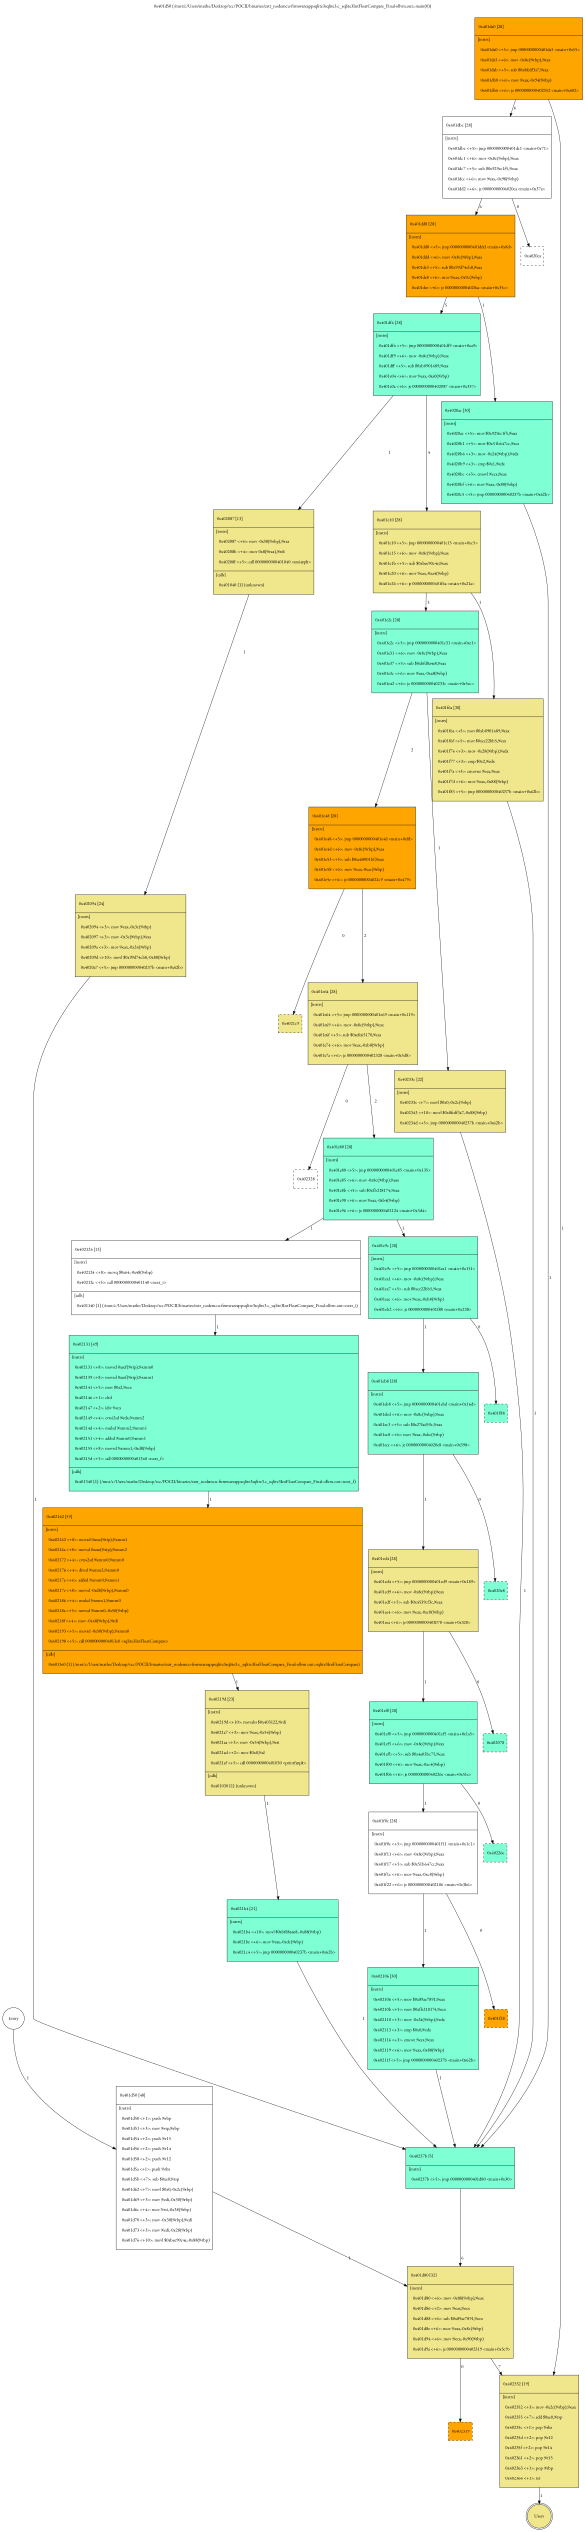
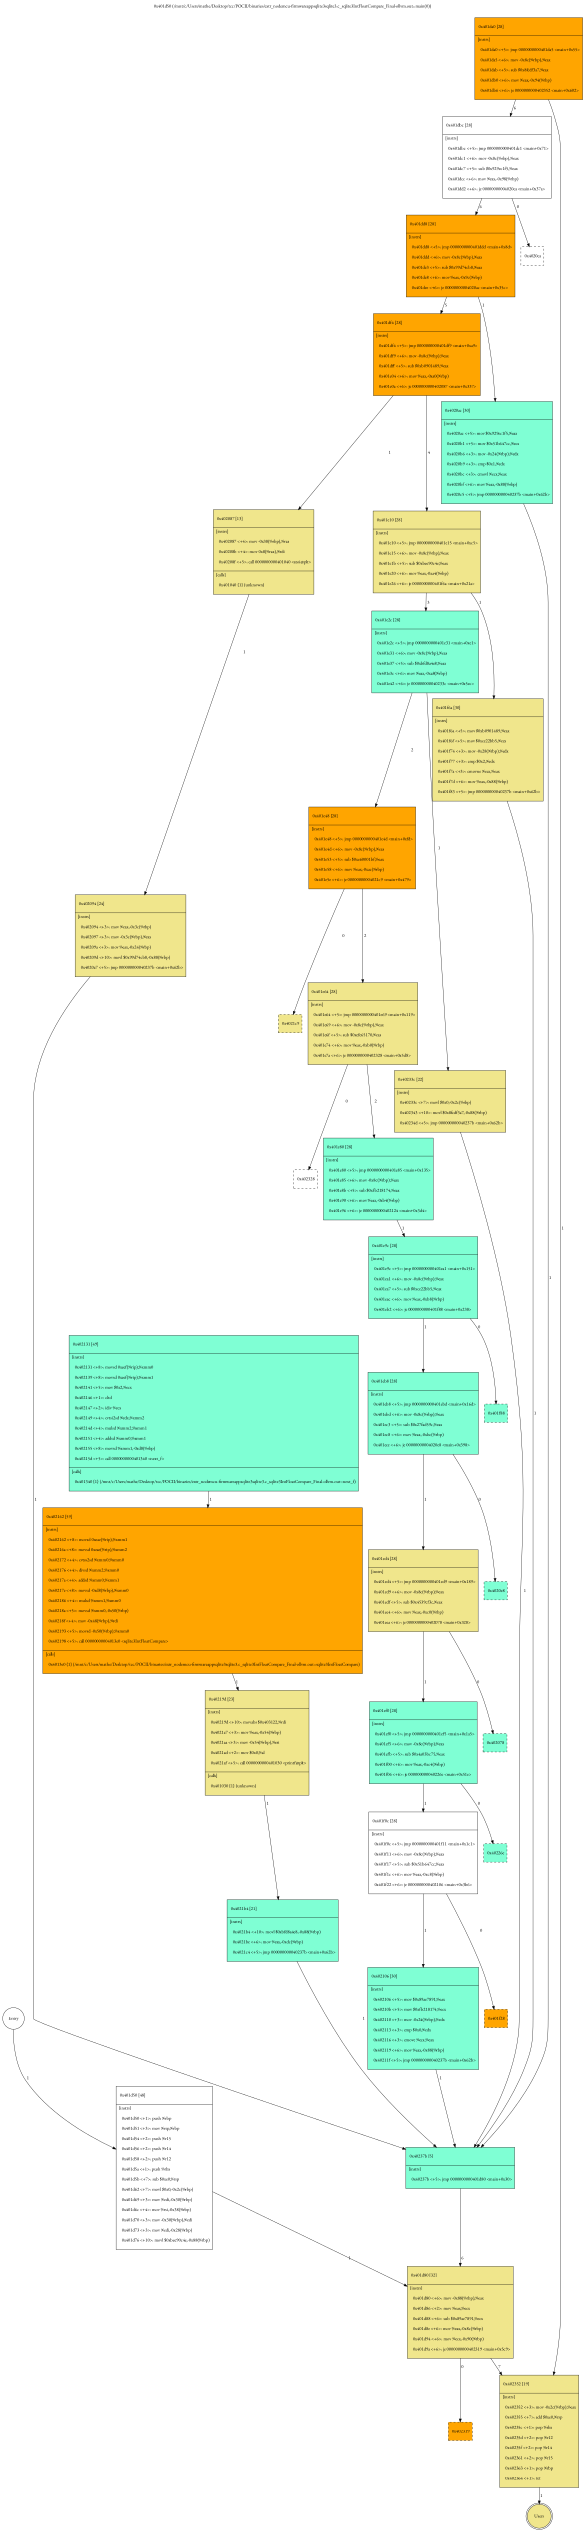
(427, 355) -> (427, 355)
(216, 1278) -> none
